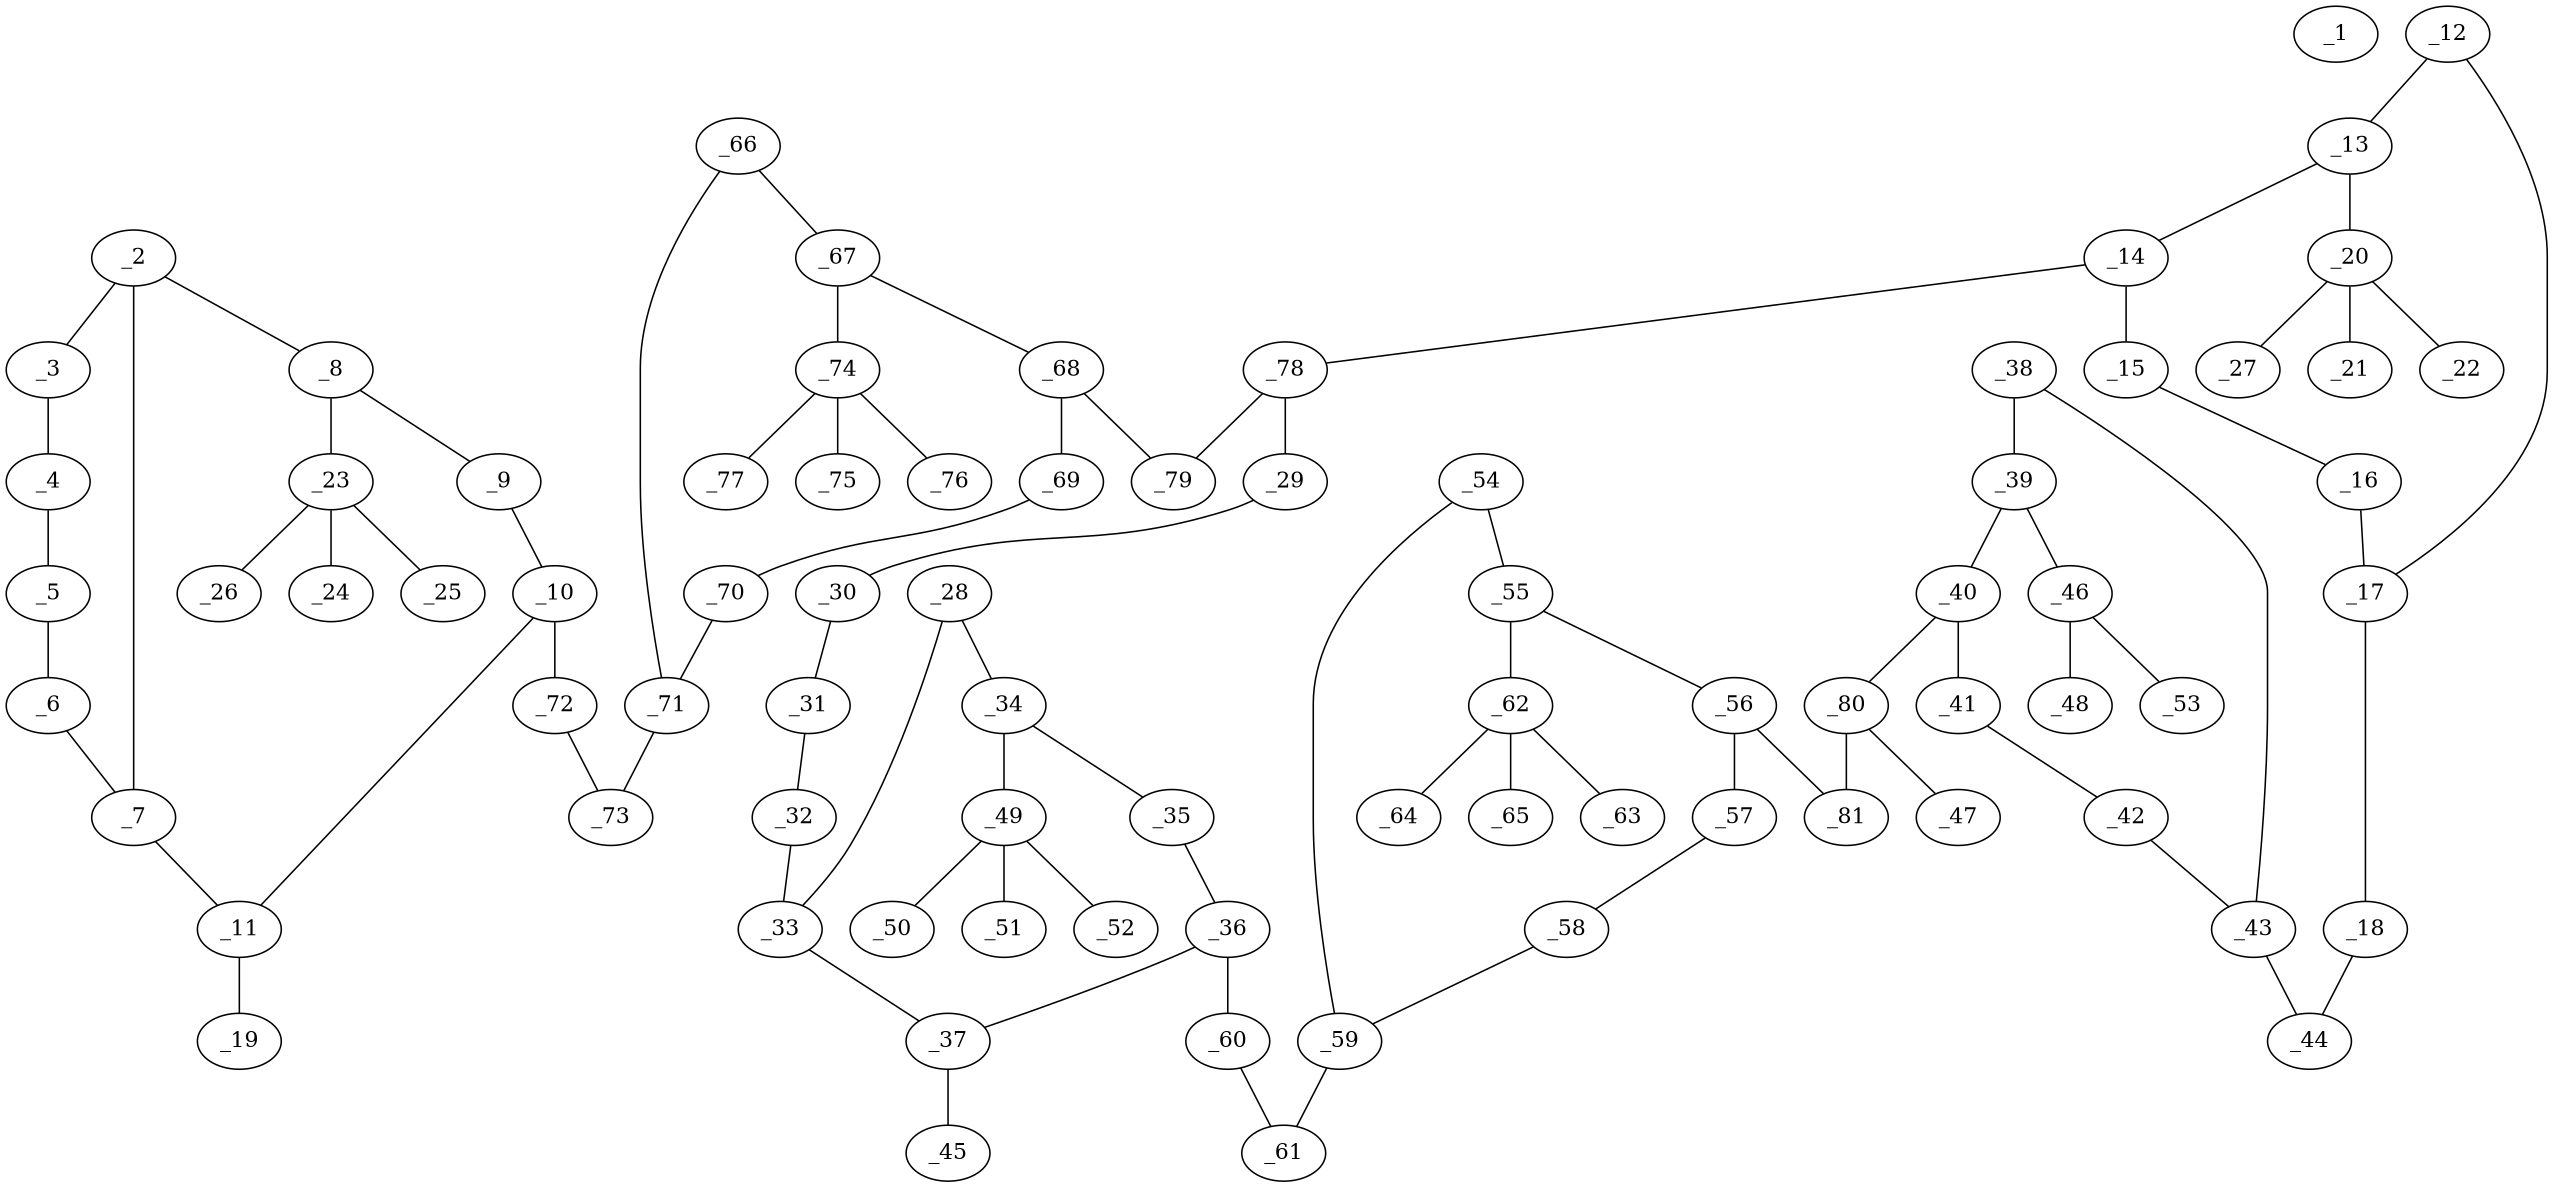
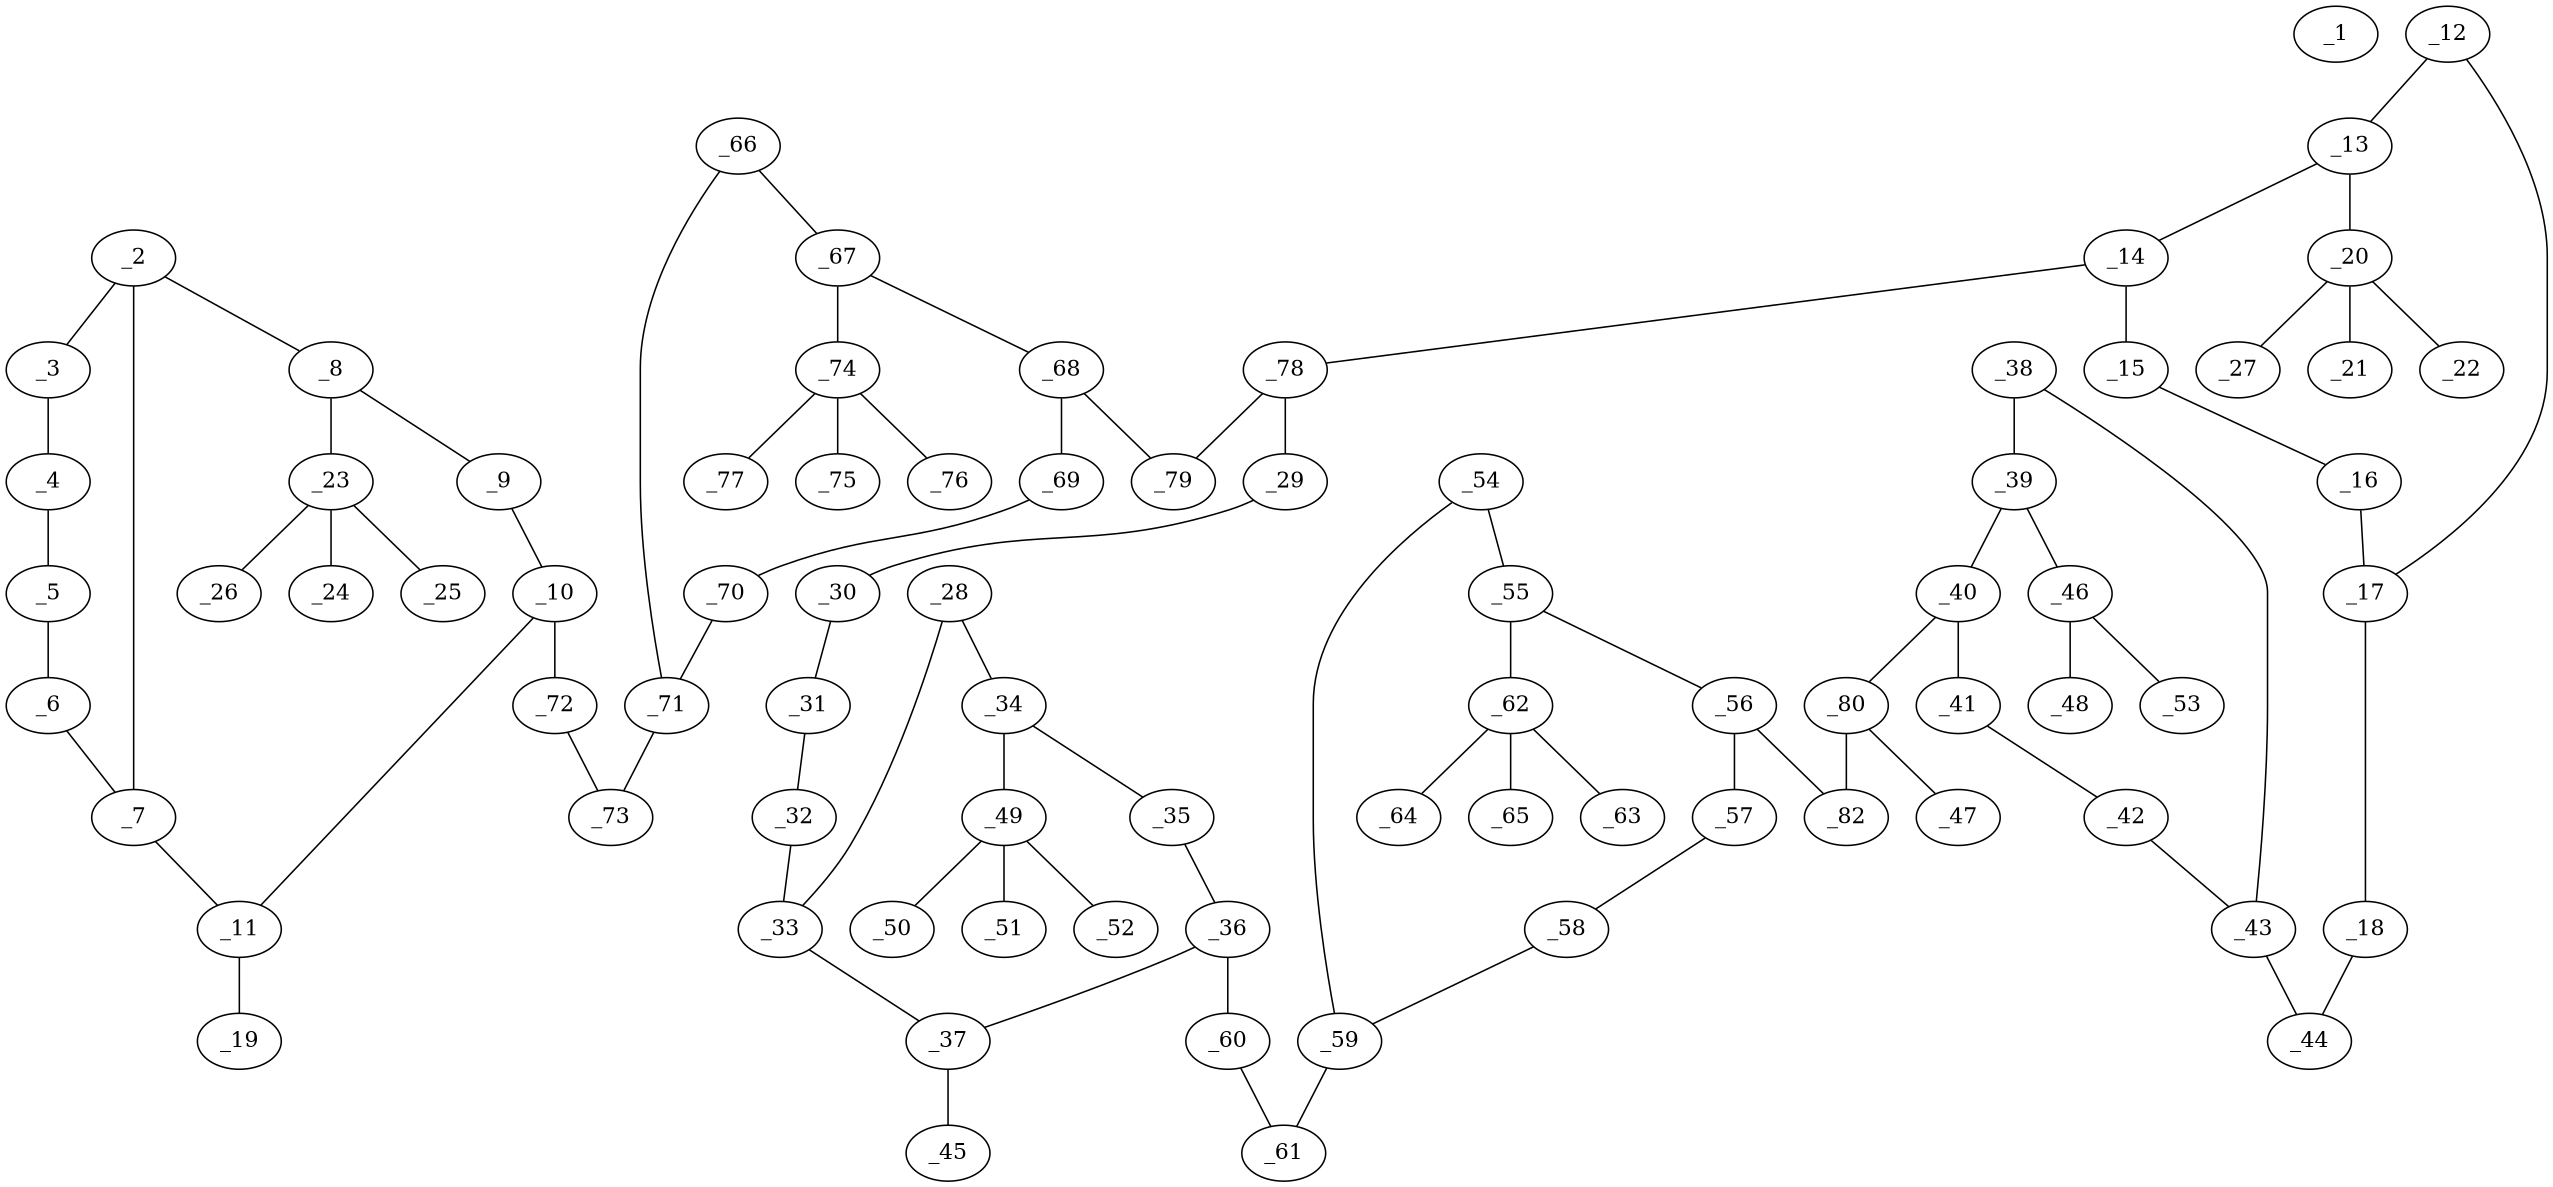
(1846, 817) -> (1846, 817)
